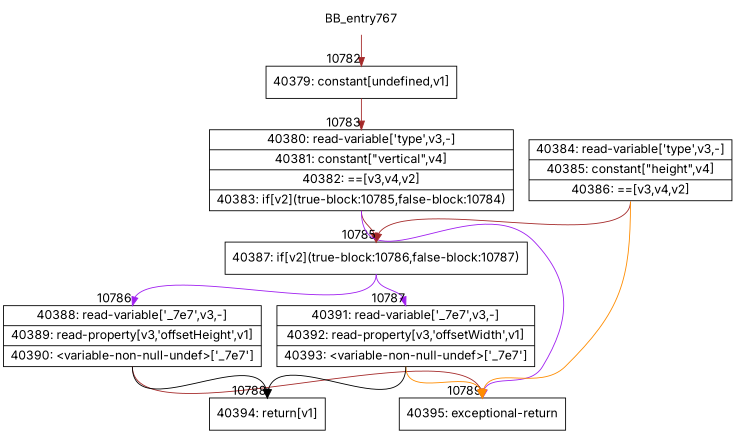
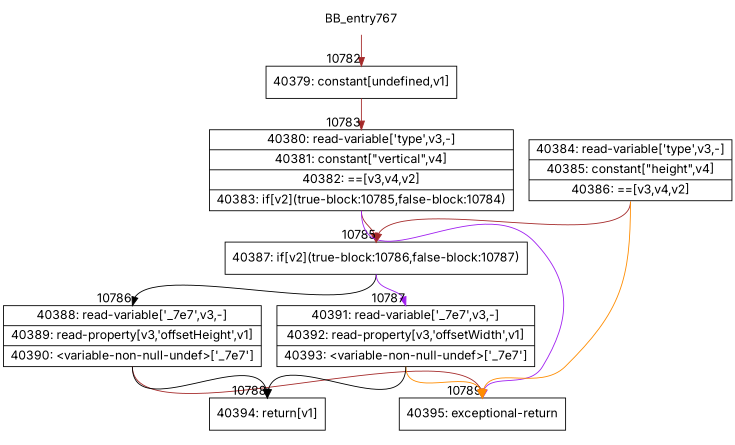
(258, 290) -> (258, 290)
